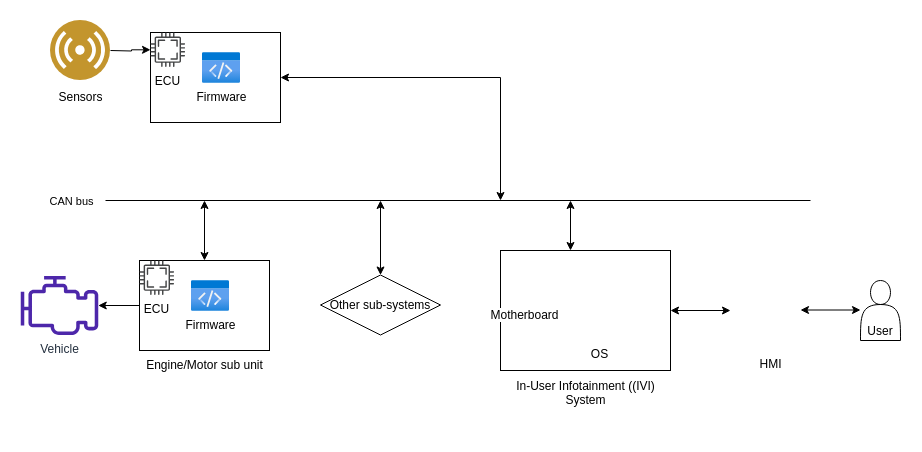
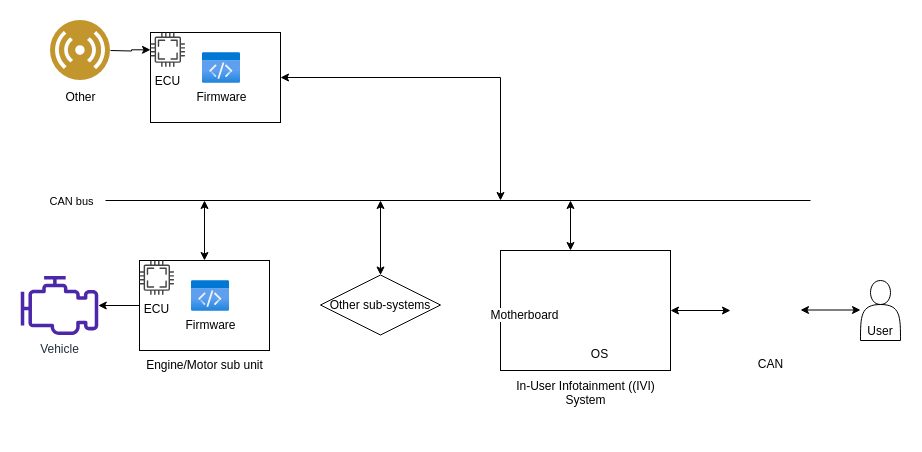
(81, 98) -> (81, 98)
(771, 365) -> (771, 365)
